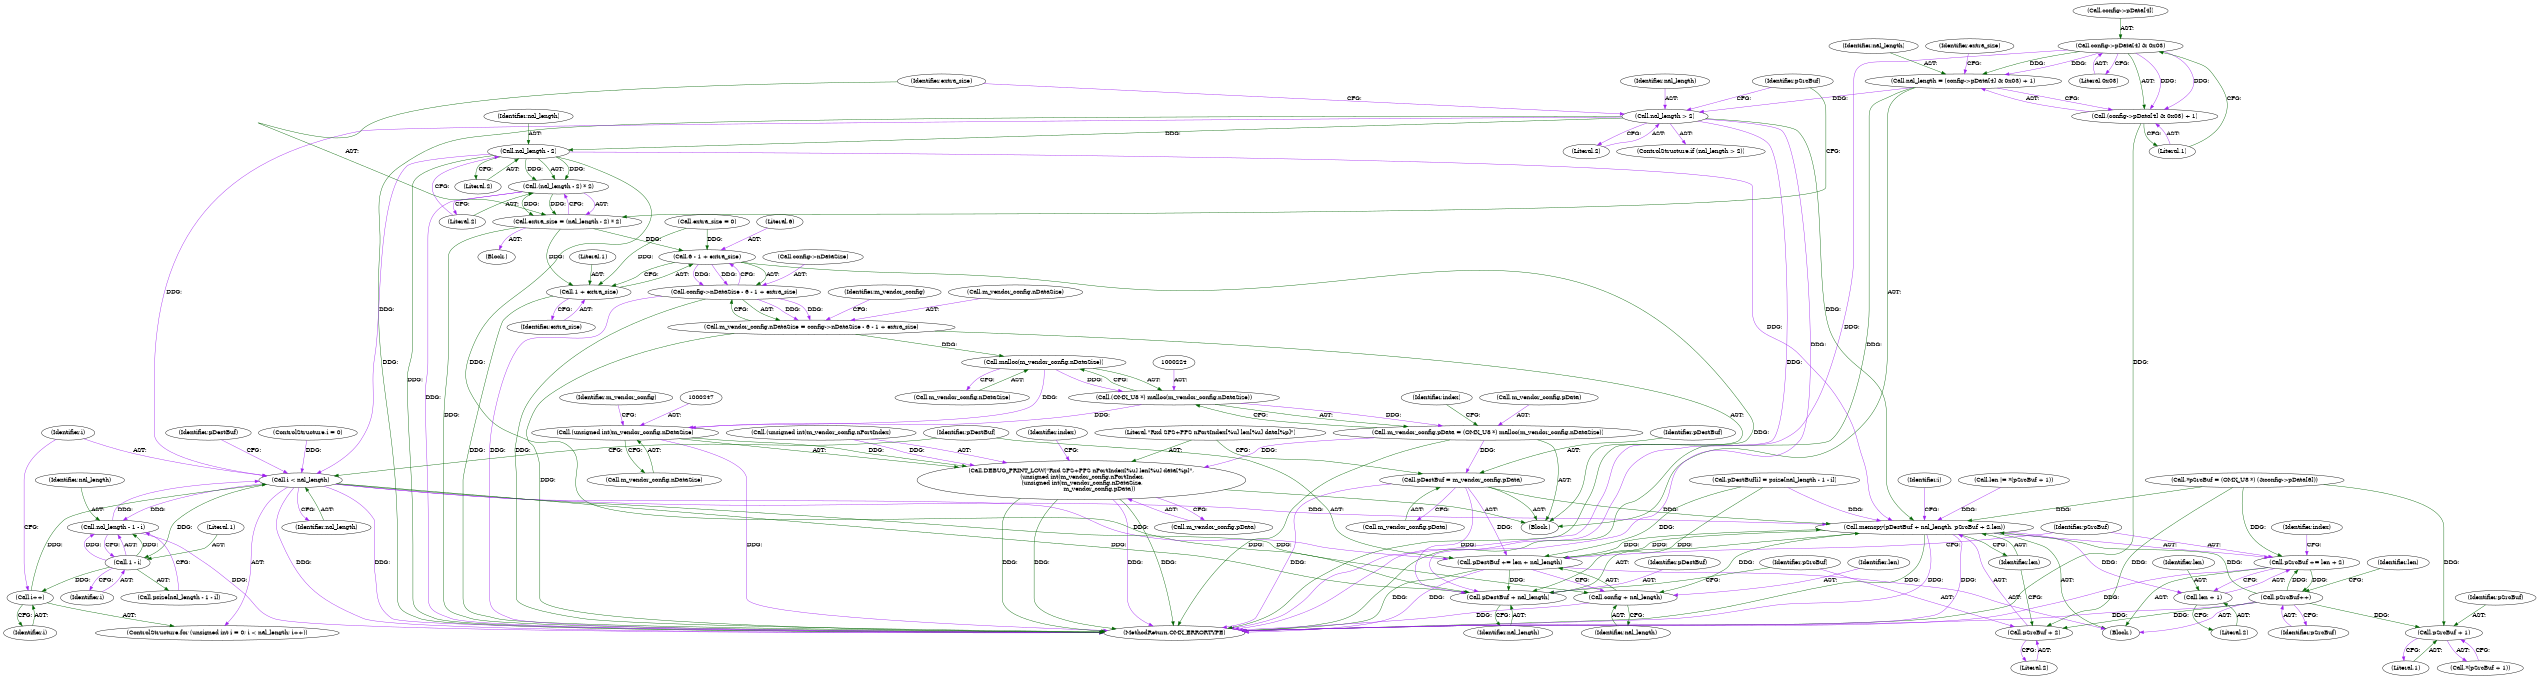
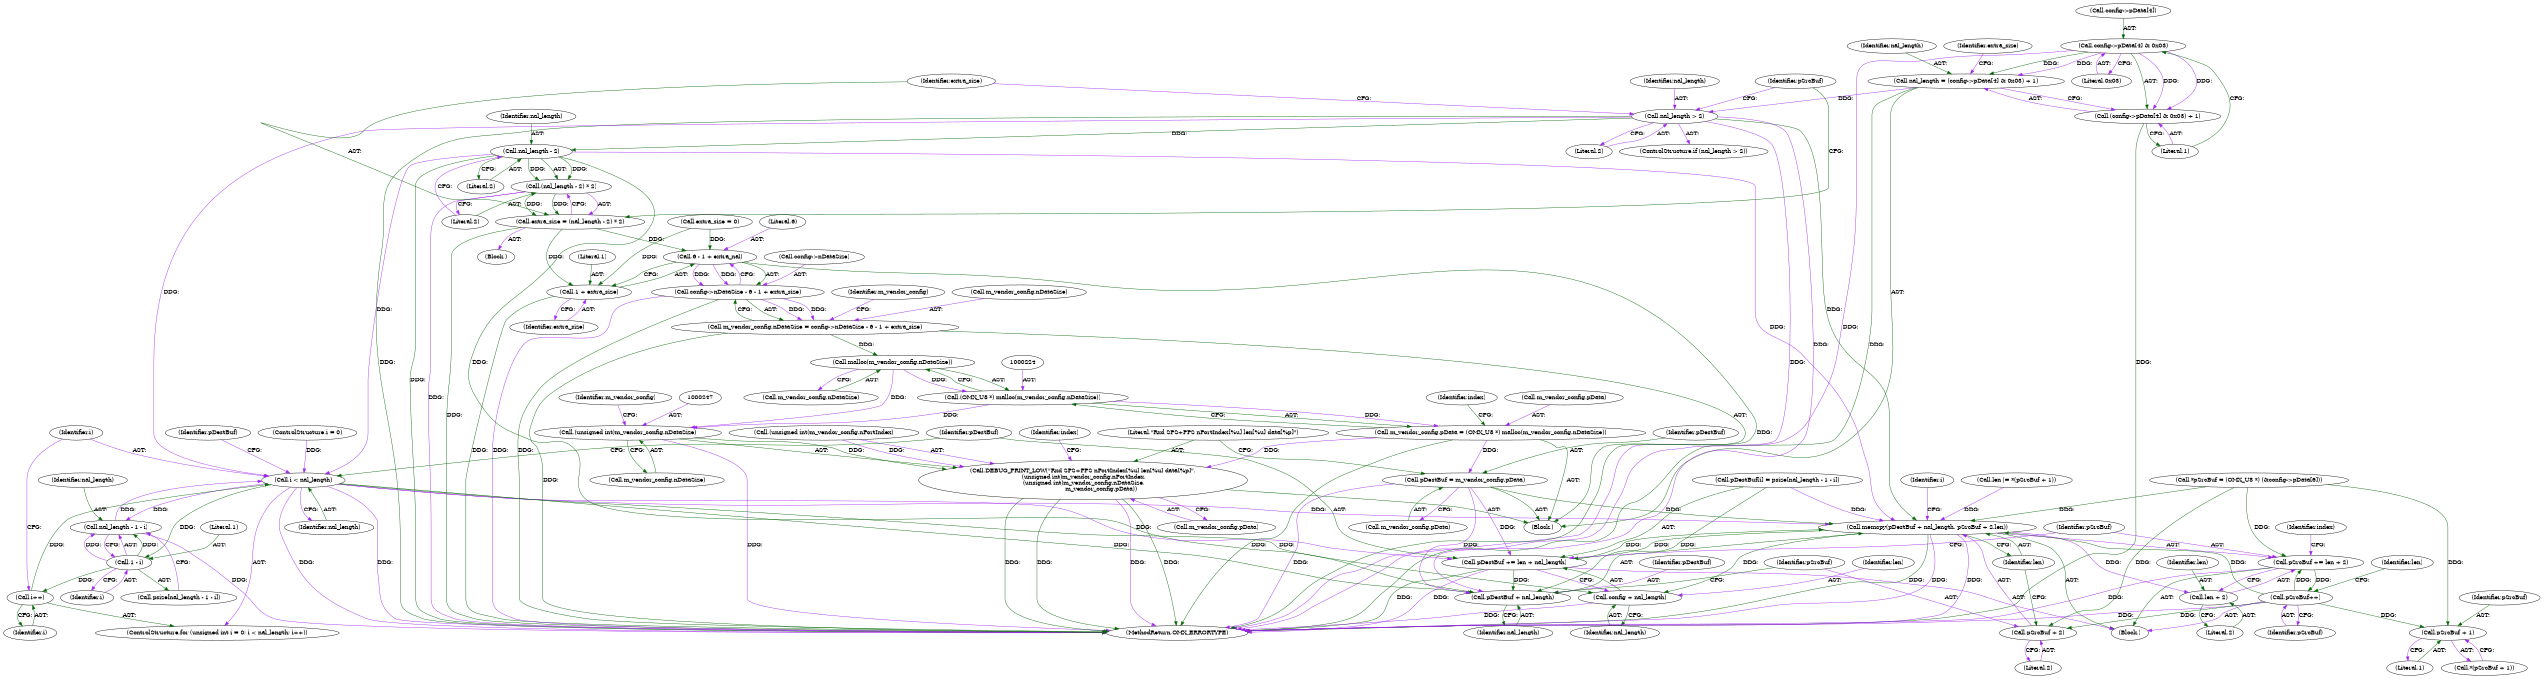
(707, 257) -> (710, 257)
(1668, 528) -> (1669, 528)
(2203, 598) -> (2209, 598)
